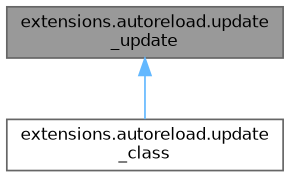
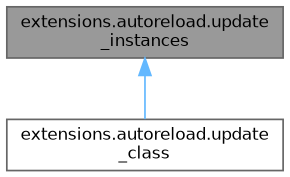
(145, 32) -> (145, 32)
